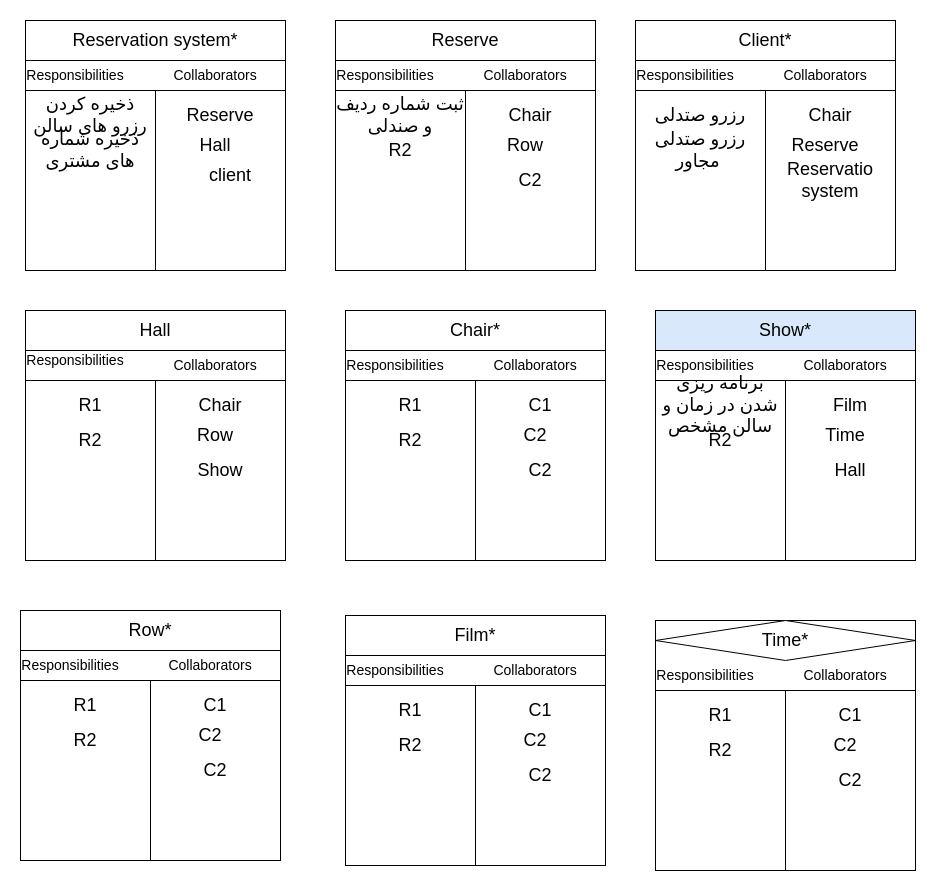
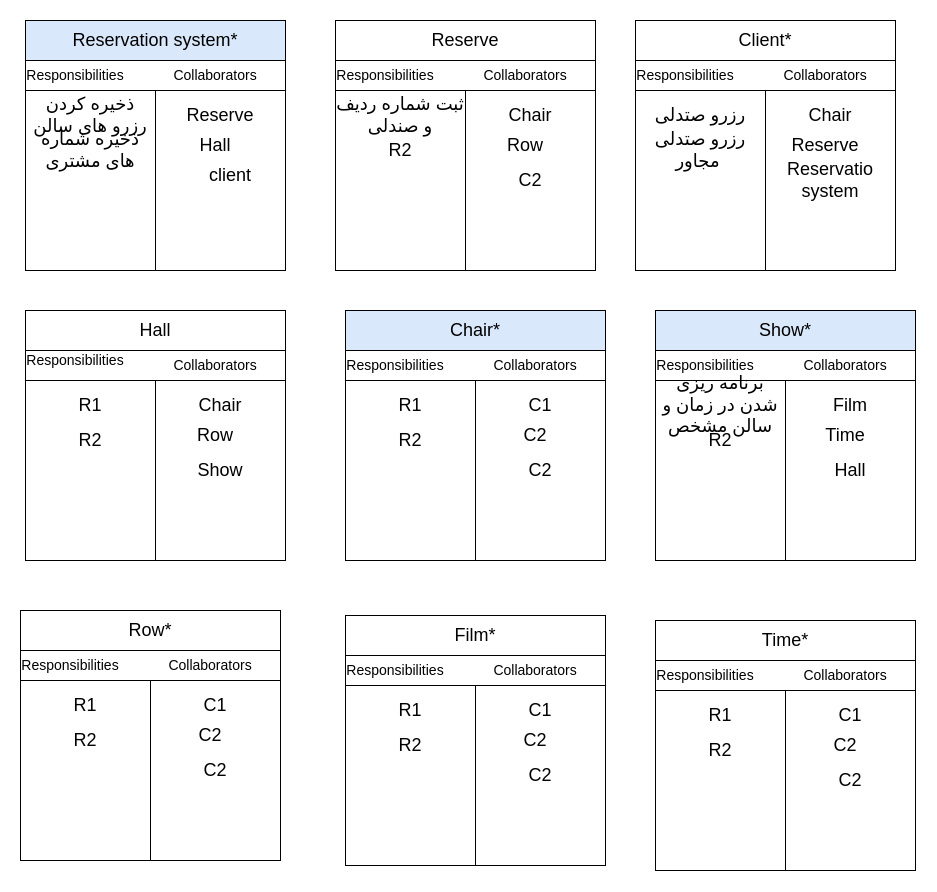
(156, 41) -> (156, 41)
(476, 331) -> (476, 331)
(786, 641) -> (786, 641)
